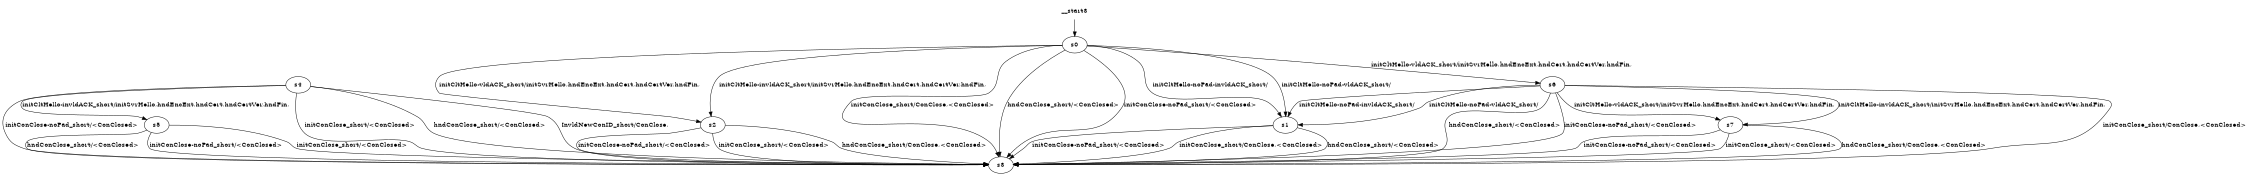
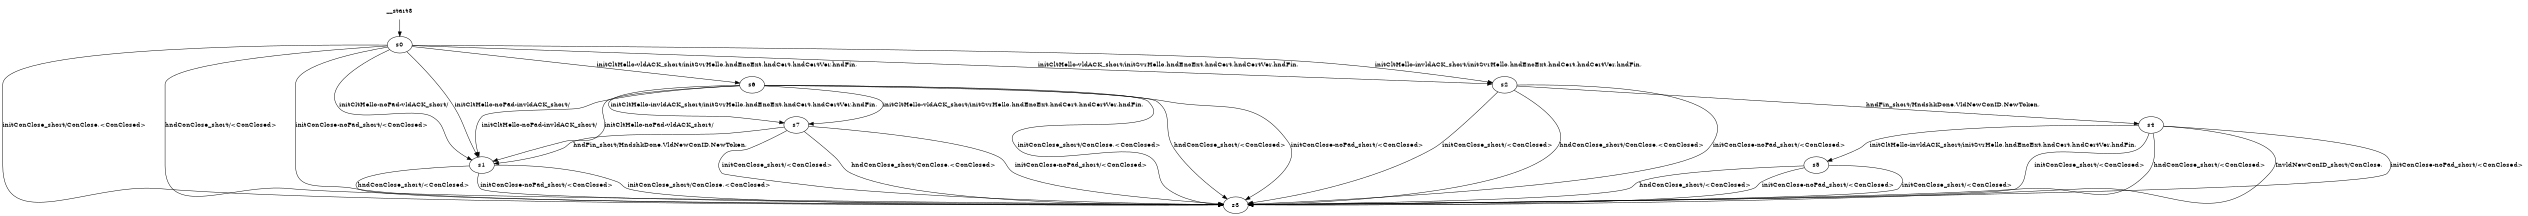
none -> (1826, 105)
none -> (639, 135)
